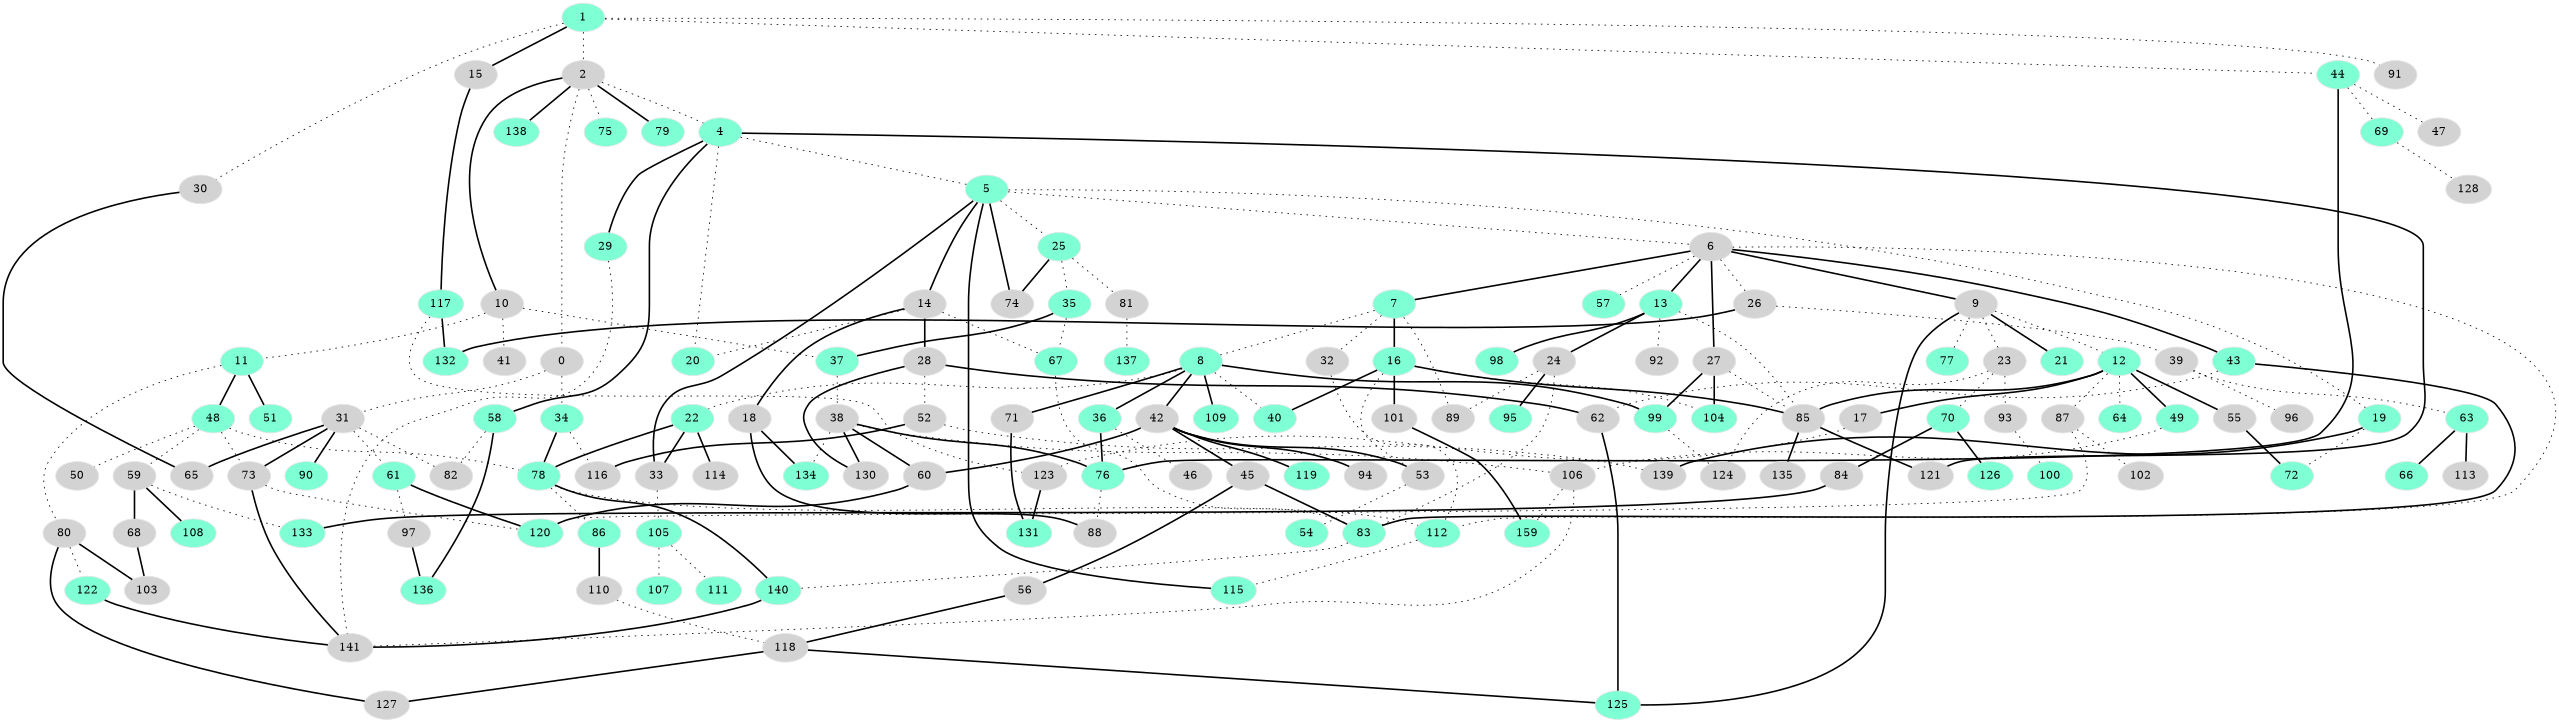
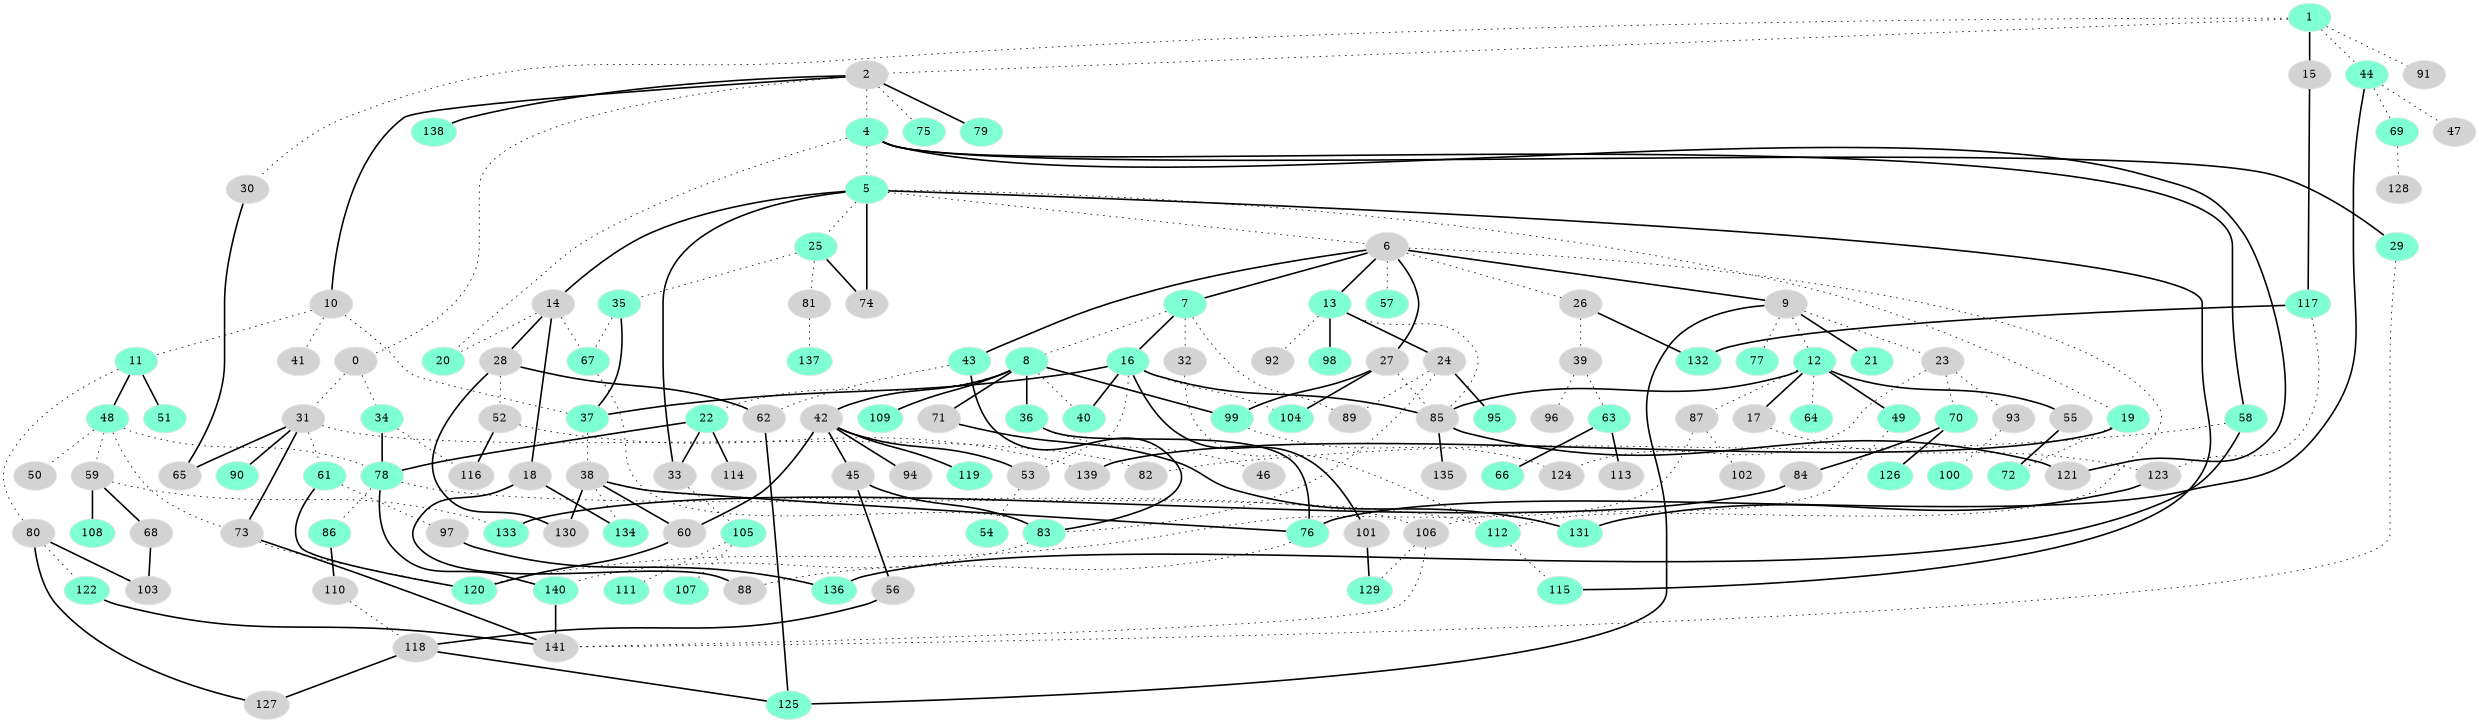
none -> (858, 391)
(1527, 533) -> (1370, 591)
